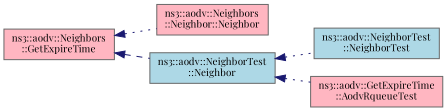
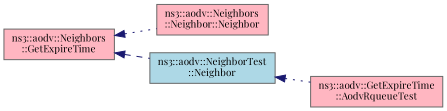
(377, 43) -> none
